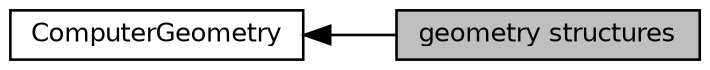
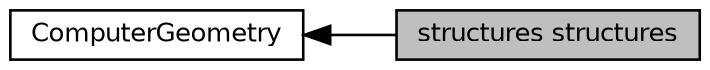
(548, 35) -> (548, 35)
